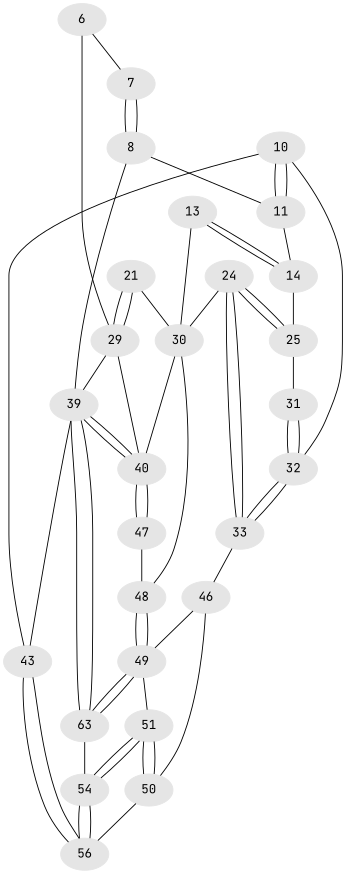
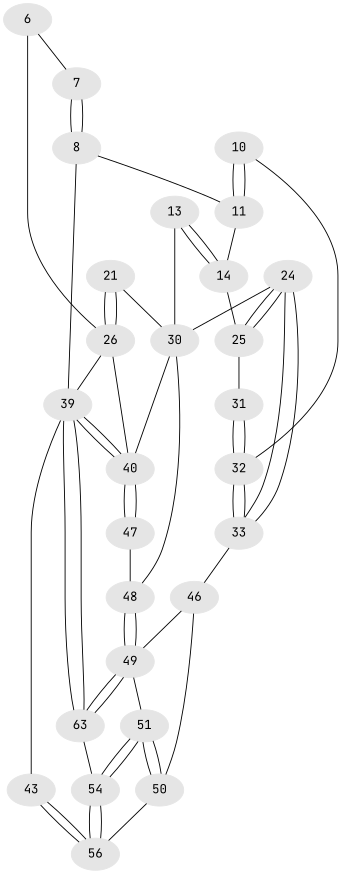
(9, 318) -> none
(115, 341) -> (111, 341)
